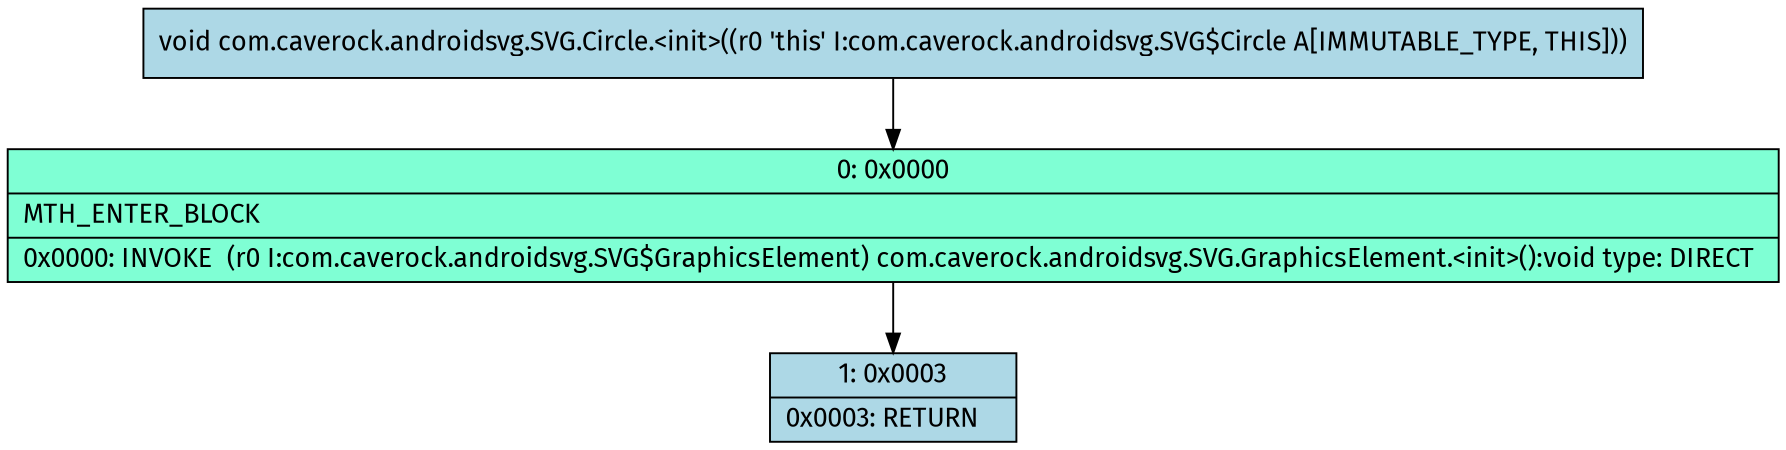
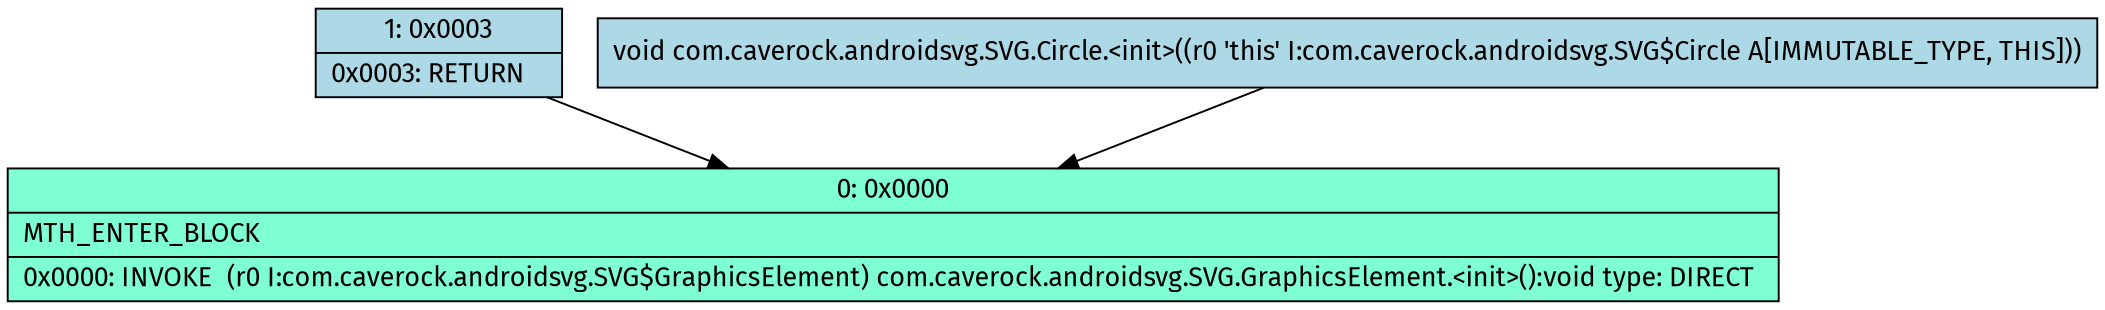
(893, 308) -> (628, 129)
